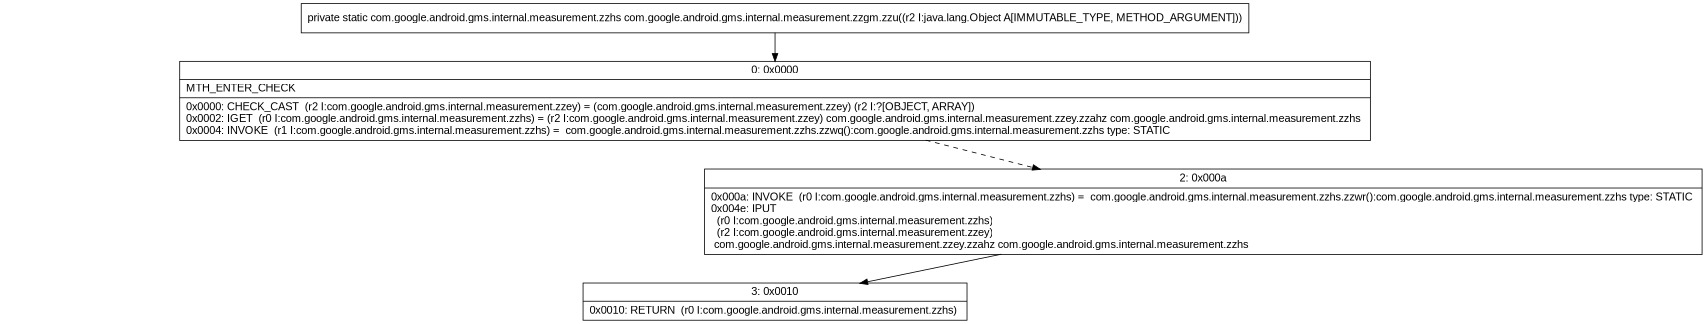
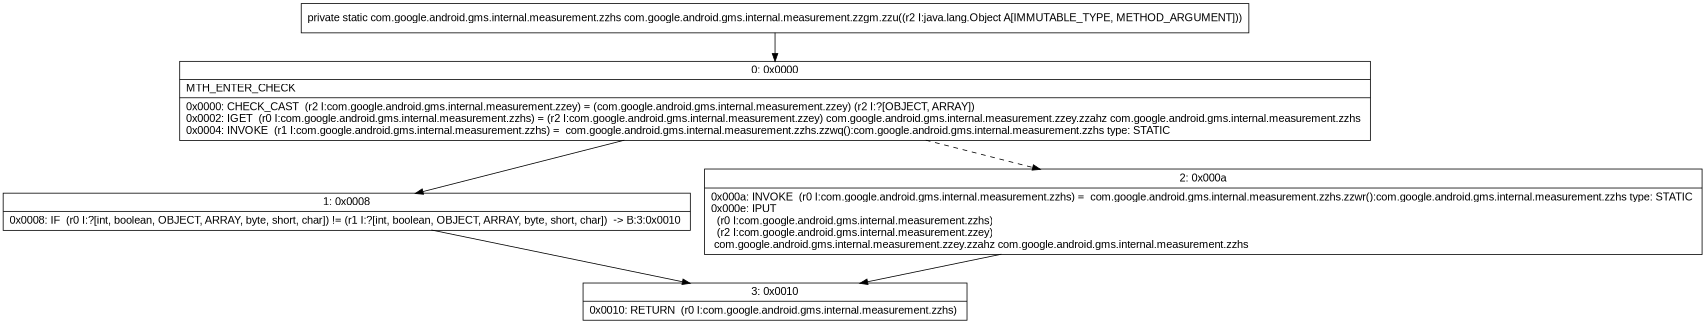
(747, 209) -> (747, 209)
none -> (347, 212)
